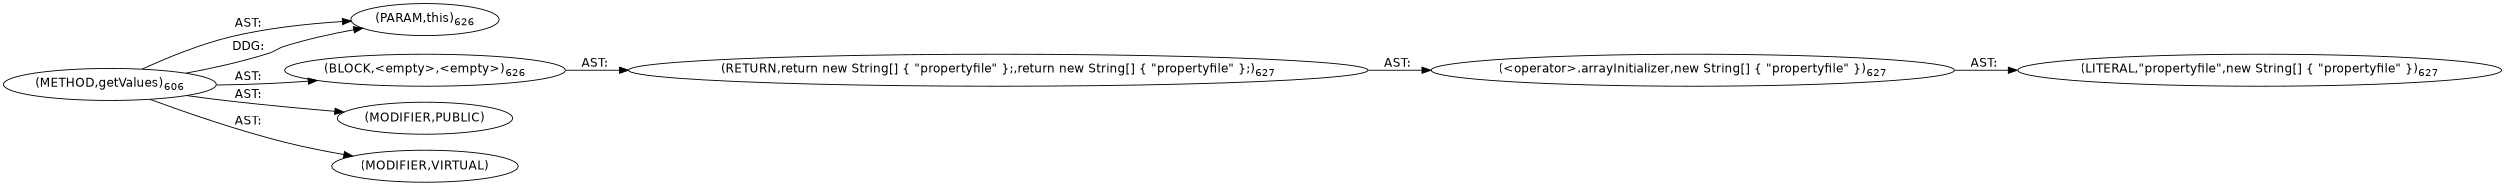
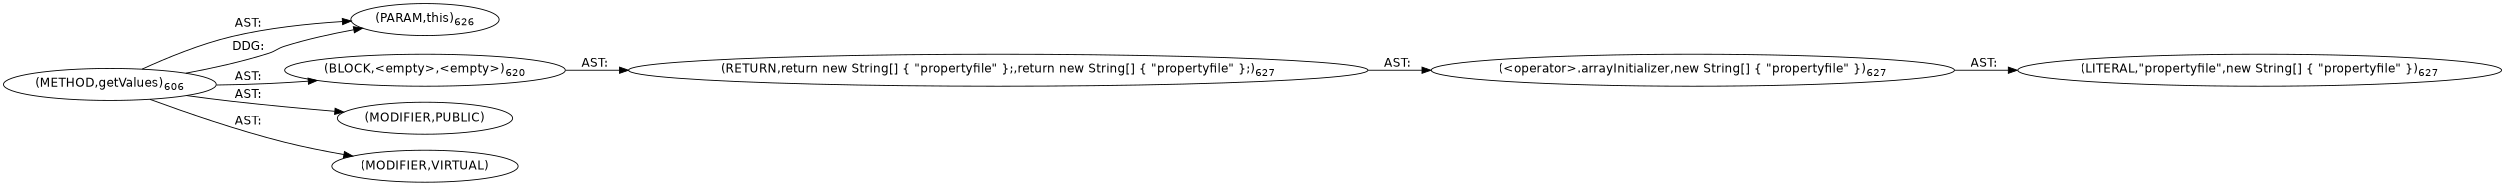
(516, 69) -> (516, 69)
